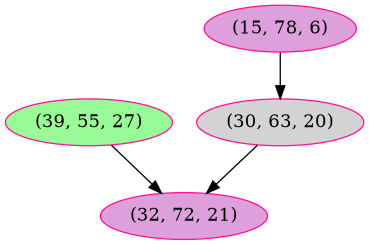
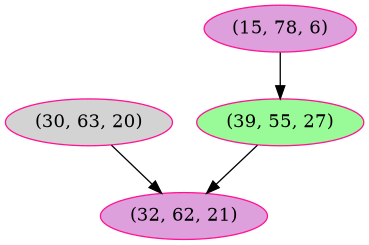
(280, 69) -> (280, 69)
(184, 216) -> (184, 216)
